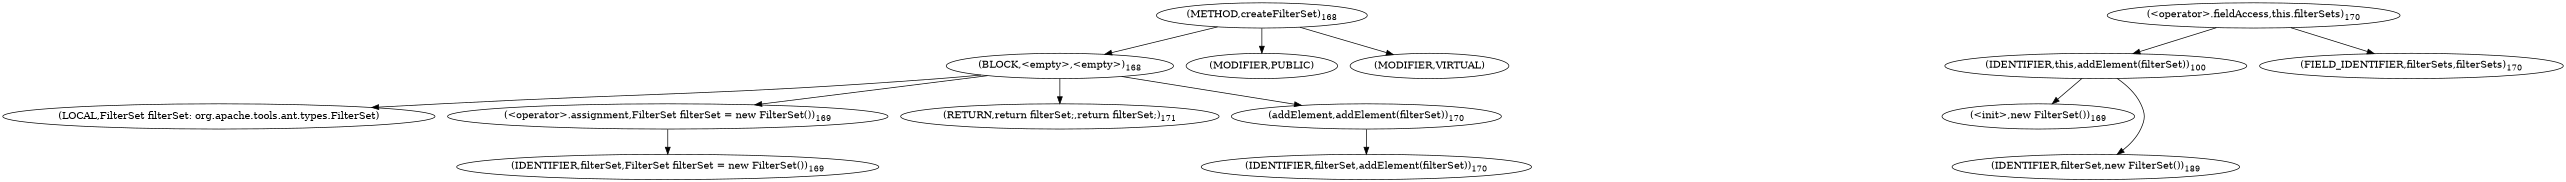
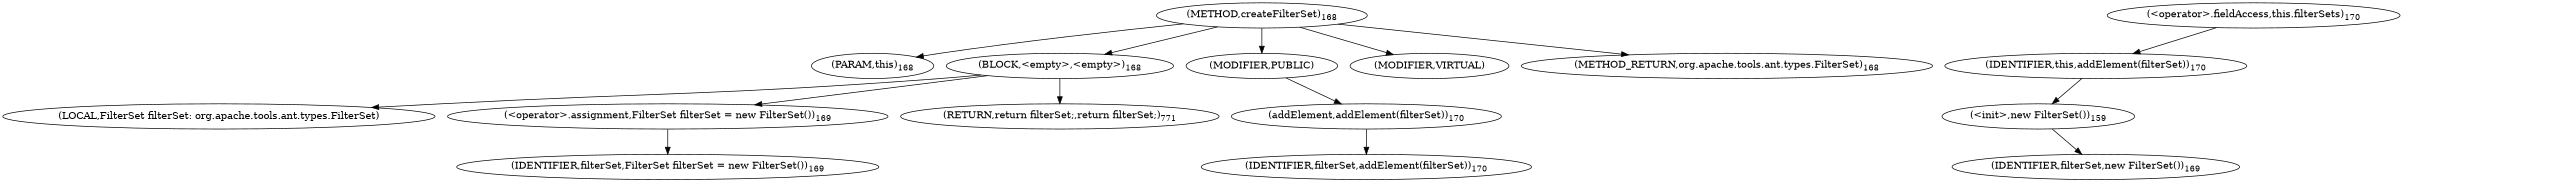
(2198, 65) -> (2198, 65)
none -> (873, 66)
none -> (1727, 66)
(2411, 66) -> none
(1208, 90) -> (1310, 89)
(2144, 113) -> (2064, 139)
(1169, 115) -> (1169, 115)
(2099, 115) -> (2099, 115)
(2193, 166) -> (2193, 166)
